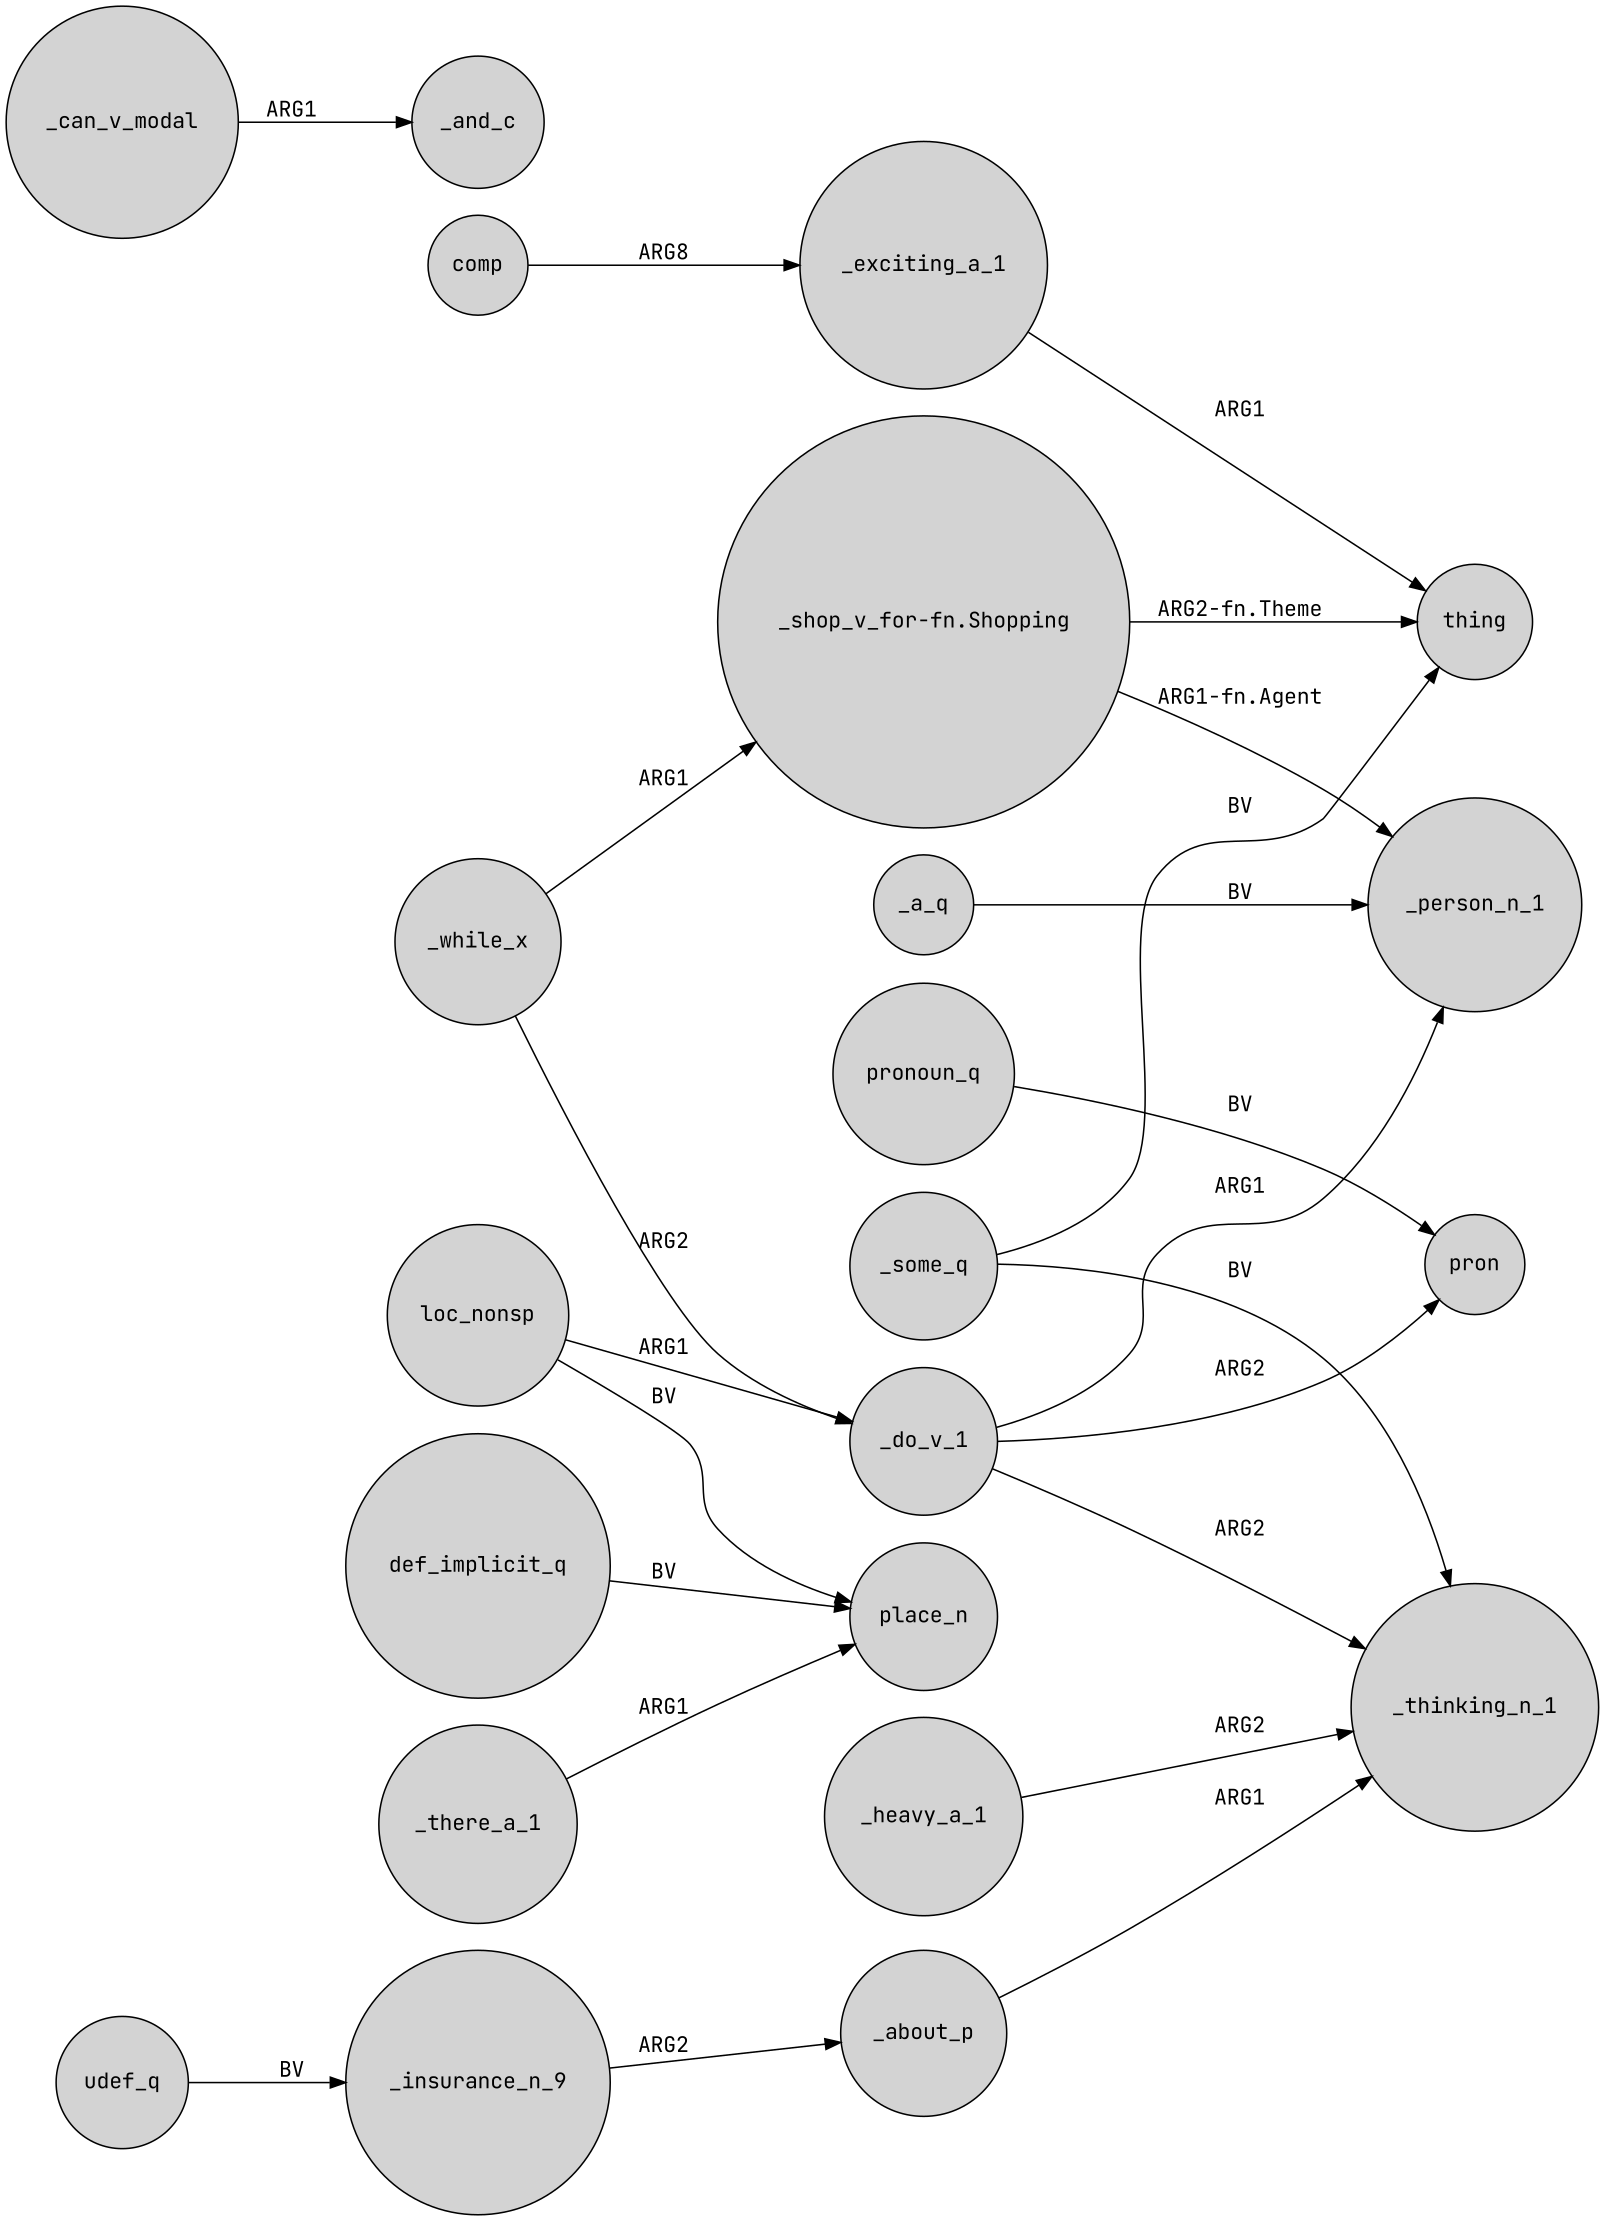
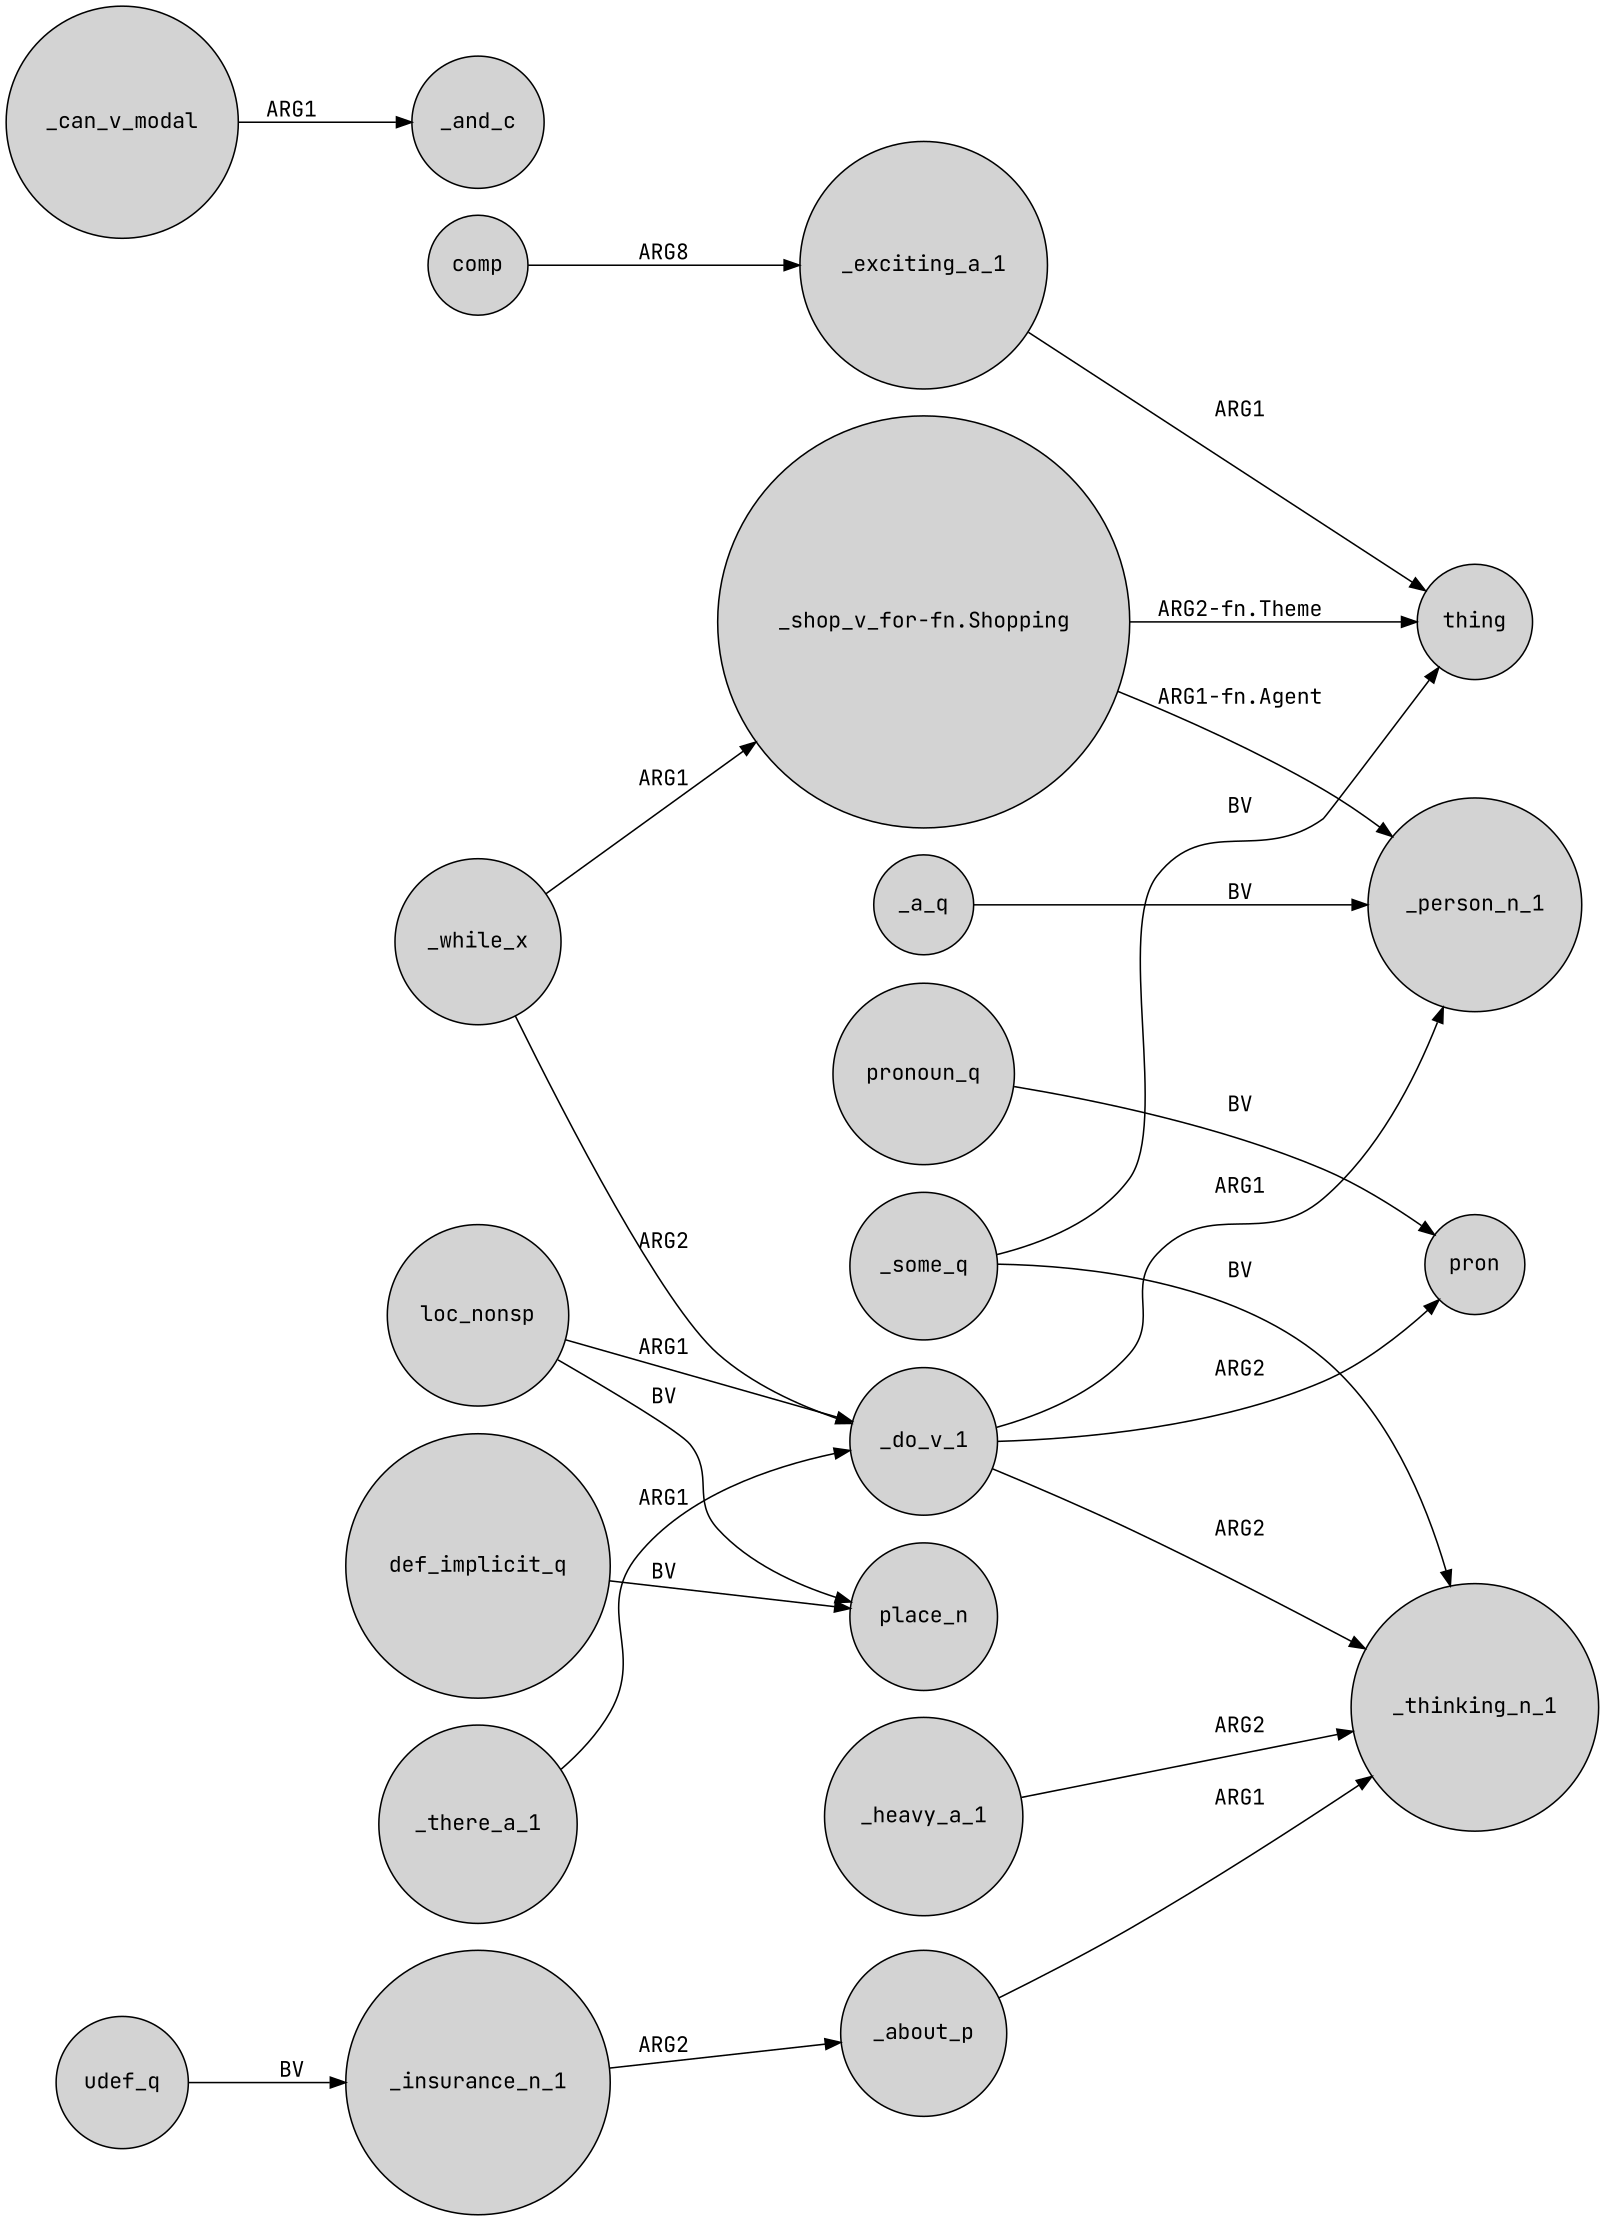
(702, 1712) -> (634, 1561)
(478, 2083) -> (478, 2083)
